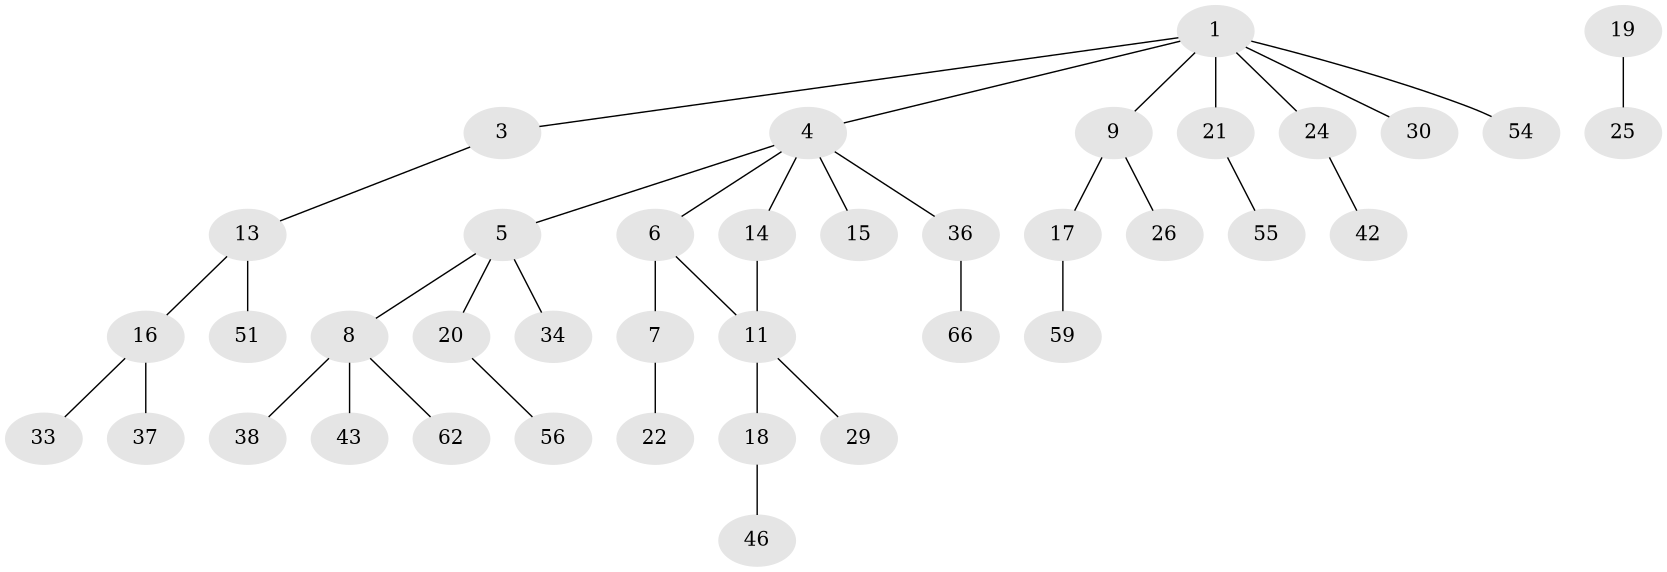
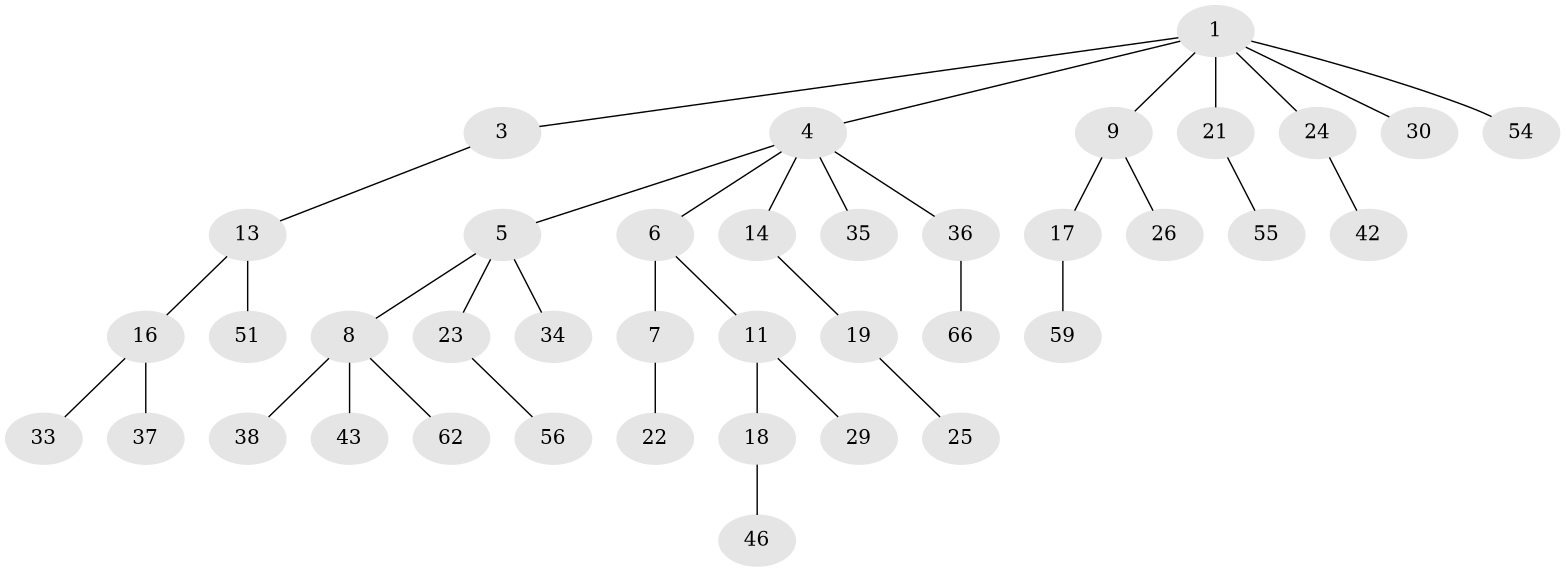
(859, 235) -> (859, 235)
(757, 286) -> (808, 286)
(451, 337) -> (451, 337)
